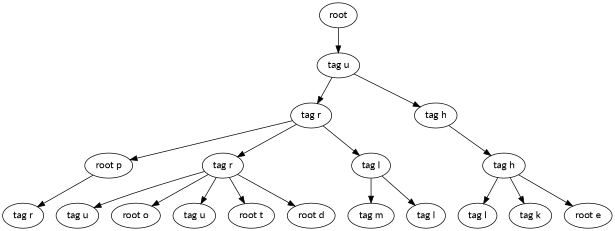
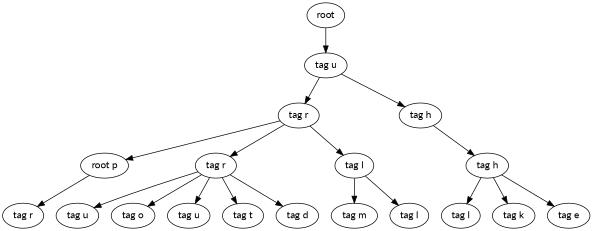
(136, 216) -> (133, 216)
(251, 216) -> (243, 216)
(311, 216) -> (297, 216)
(588, 216) -> (569, 216)
